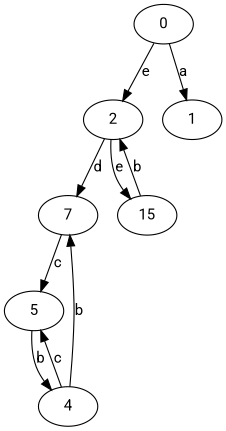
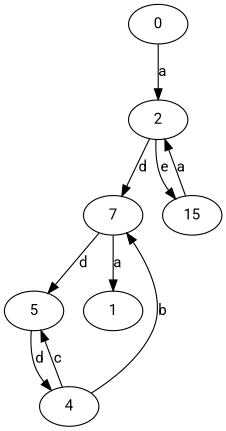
(176, 67) -> (113, 258)
(146, 72) -> (163, 72)
(137, 168) -> (181, 168)
(58, 263) -> (84, 263)
(41, 359) -> (40, 359)
